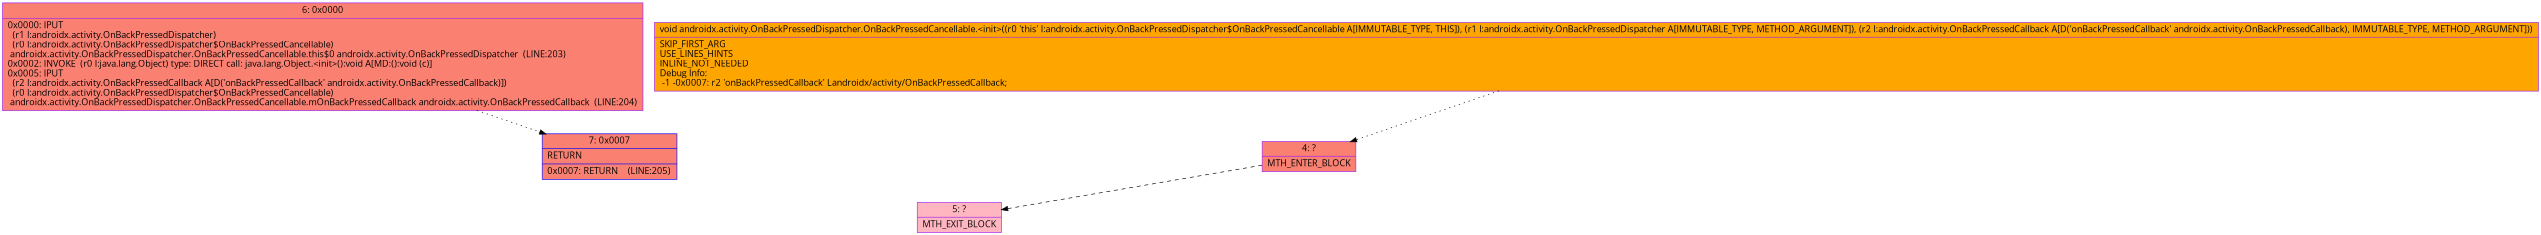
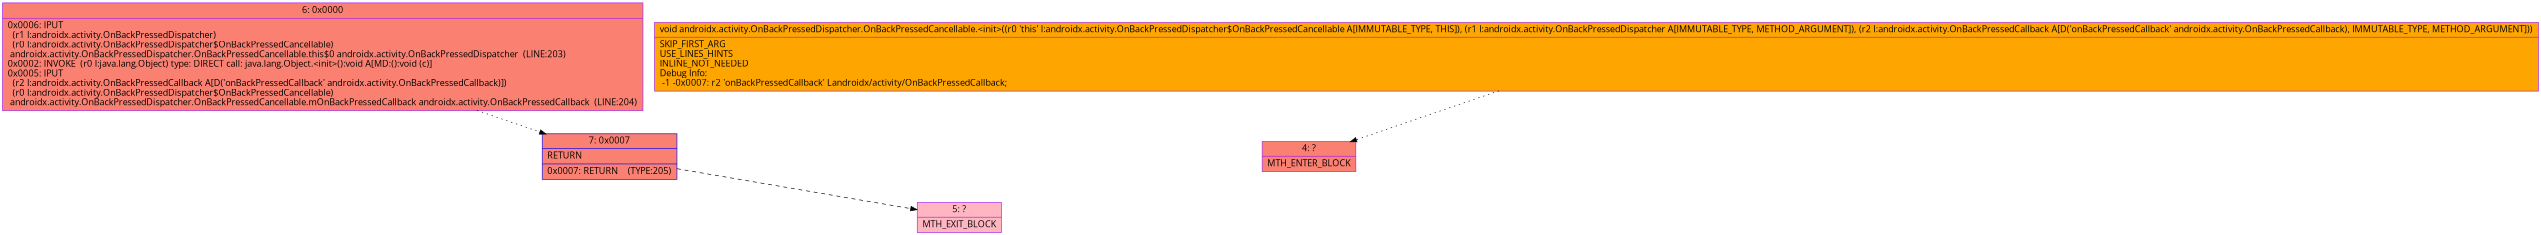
(38, 26) -> (38, 26)
(609, 171) -> (610, 171)
(1135, 187) -> (794, 189)
